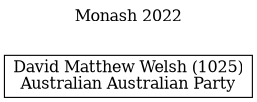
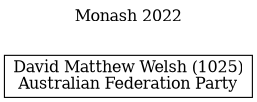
(128, 76) -> (128, 76)
